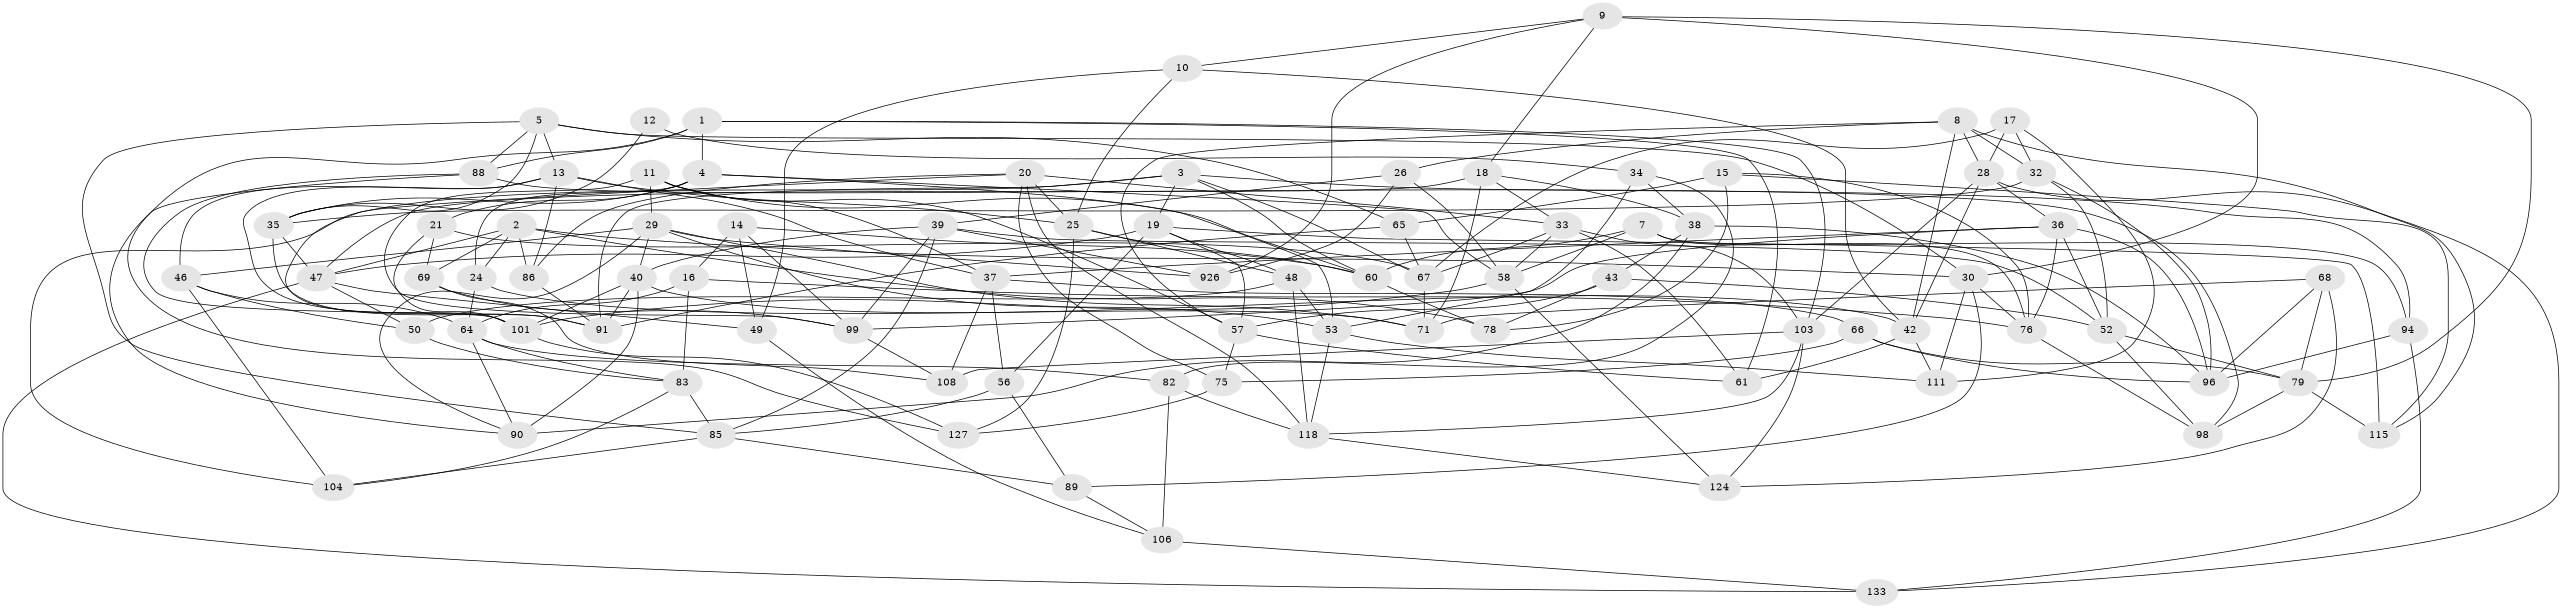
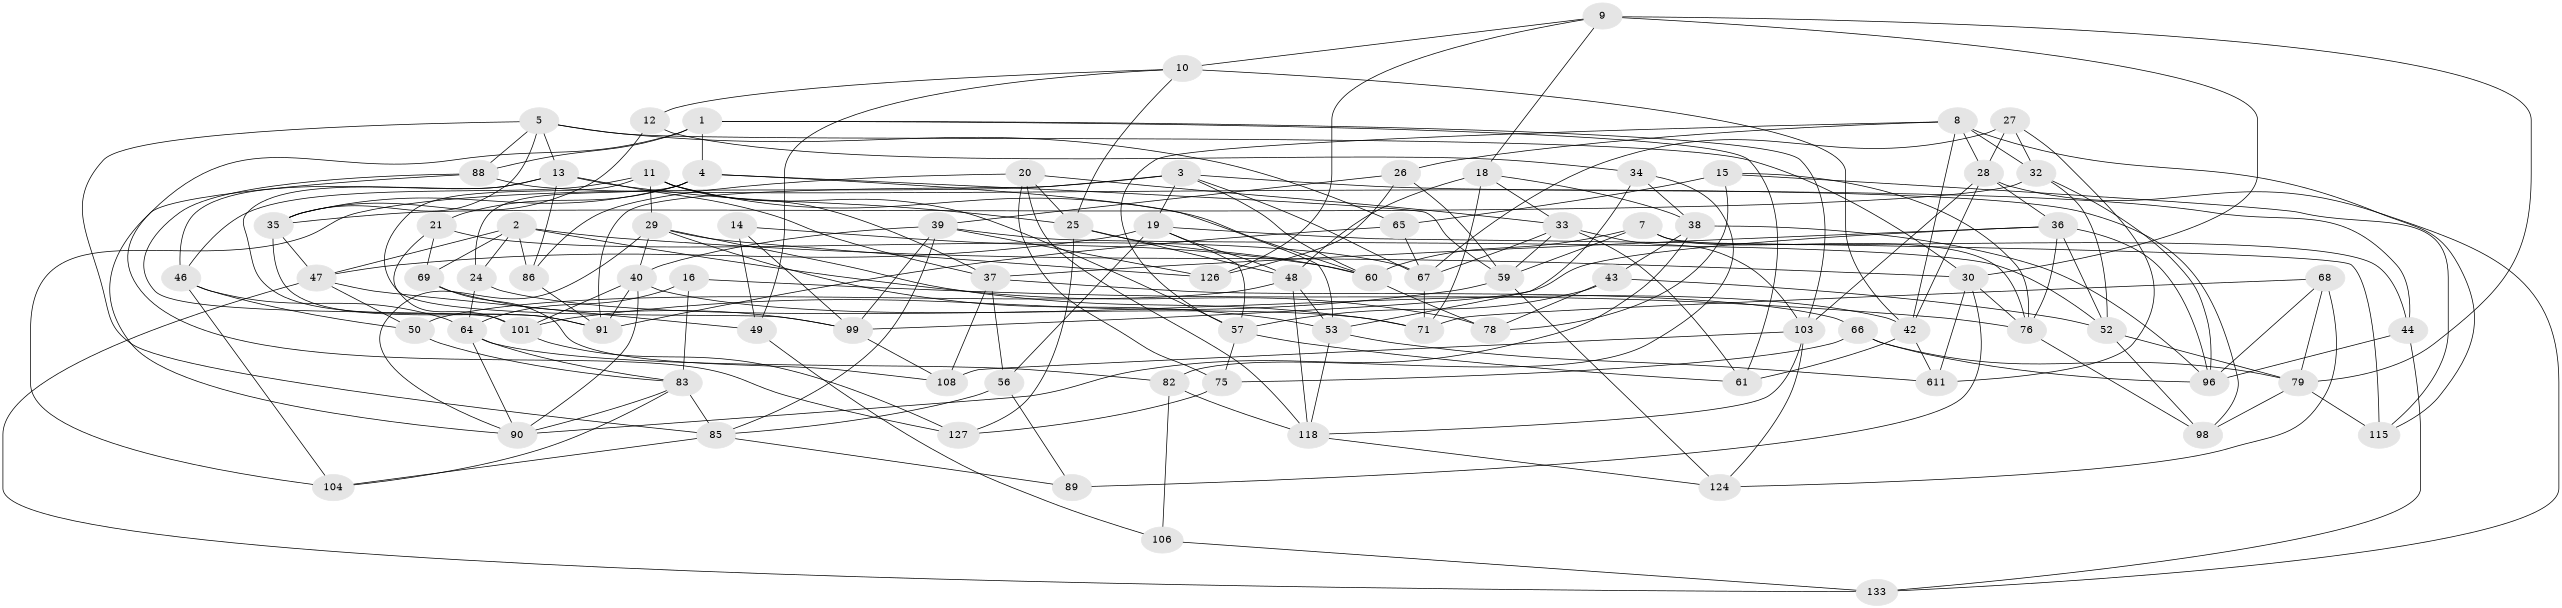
none -> (913, 81)
(2010, 121) -> (2010, 121)
(888, 192) -> (1394, 203)
(302, 246) -> none
(449, 249) -> (399, 192)
(713, 252) -> none
(1210, 278) -> (1210, 278)
(1504, 278) -> (1504, 278)
(2408, 330) -> (2408, 330)
(1937, 383) -> (1937, 383)
none -> (602, 412)
(1117, 514) -> none
